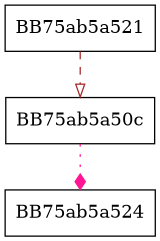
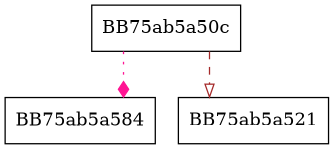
(80, 68) -> (210, 68)
(80, 213) -> (80, 121)
